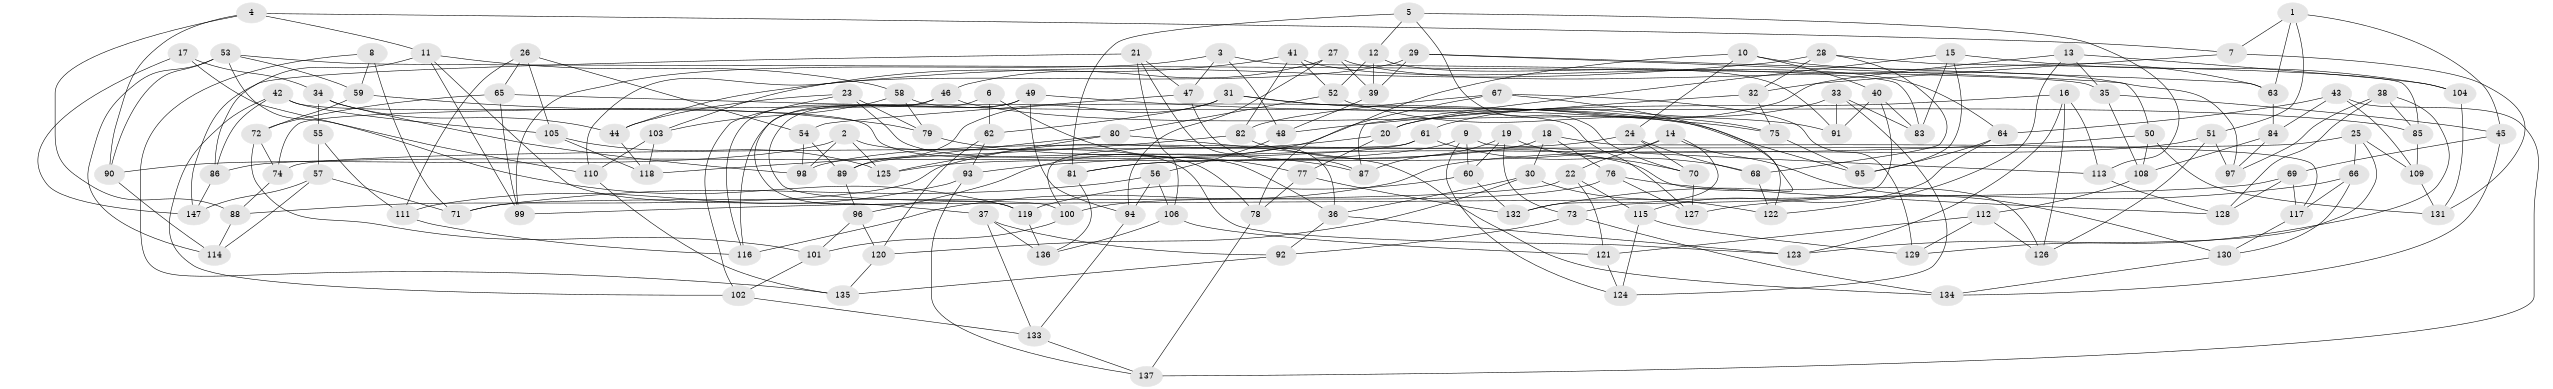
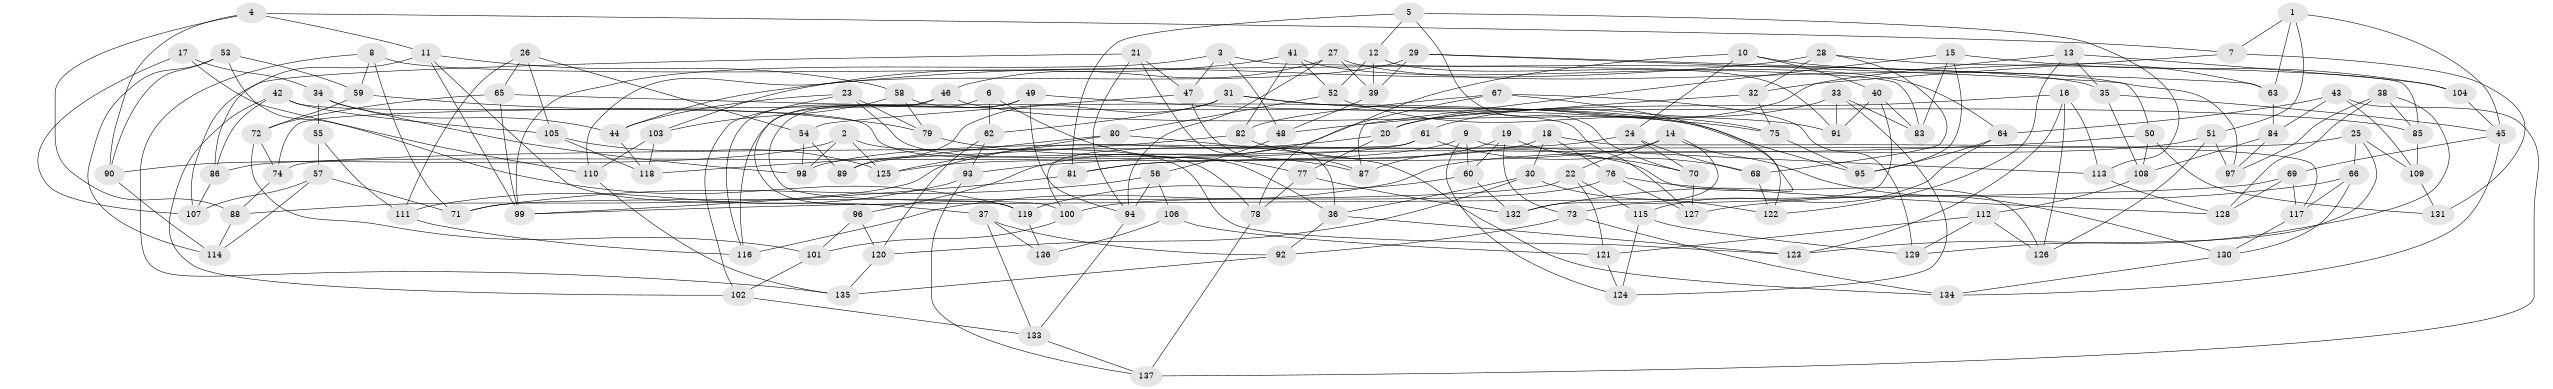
(1260, 67) -> (898, 71)
(1154, 133) -> (1093, 133)
(2462, 157) -> (2481, 114)
(850, 195) -> none
(194, 215) -> (194, 215)
(1089, 223) -> (797, 199)
